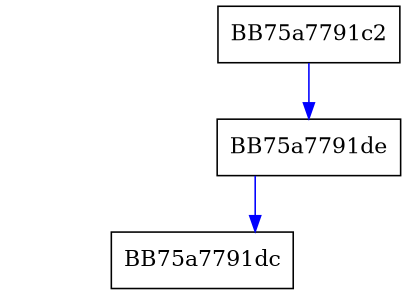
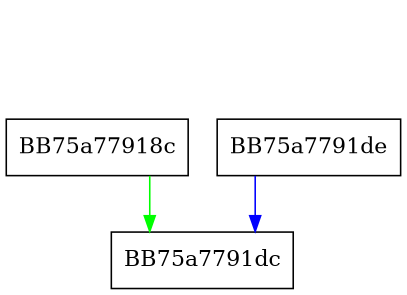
(309, 34) -> none
none -> (97, 147)
